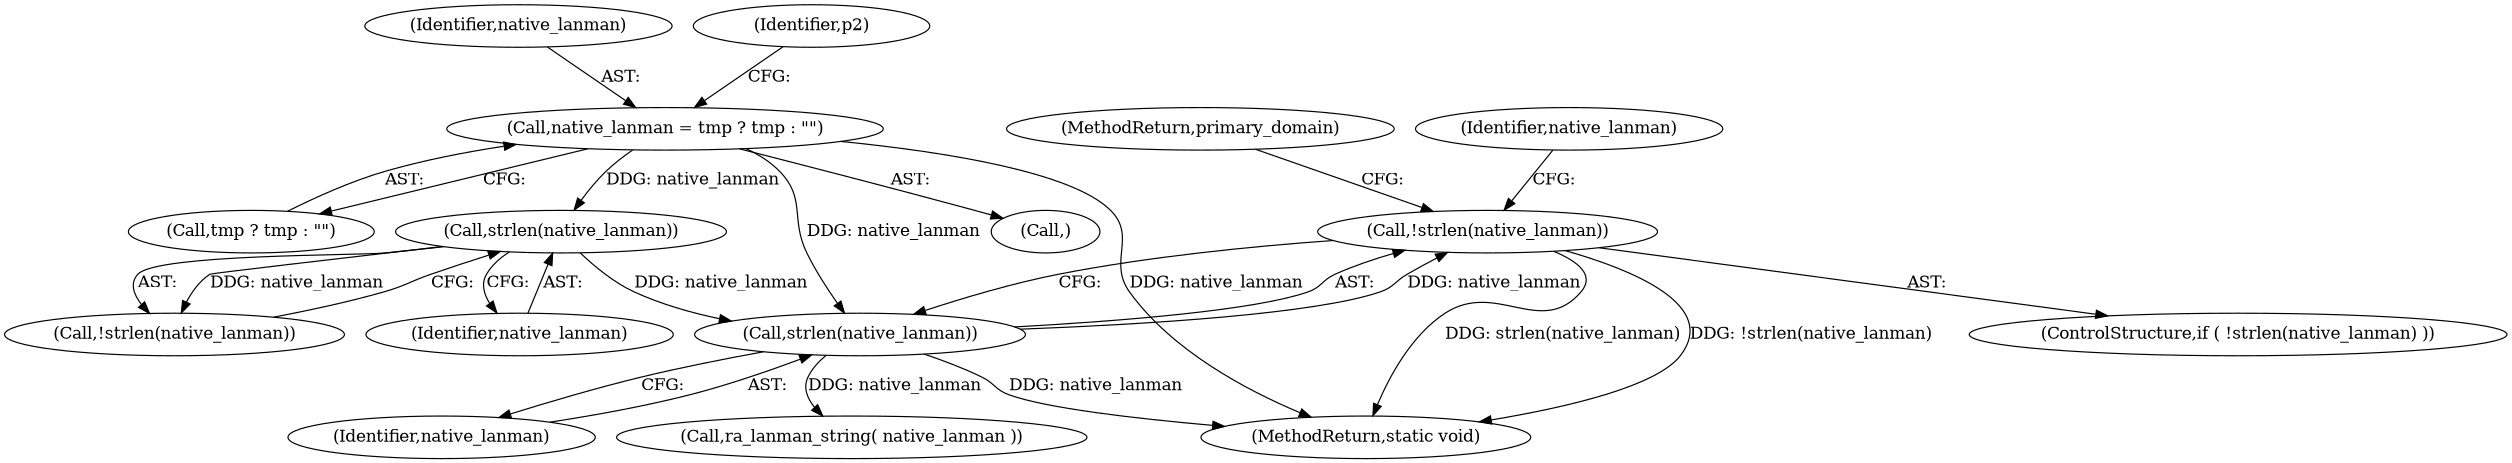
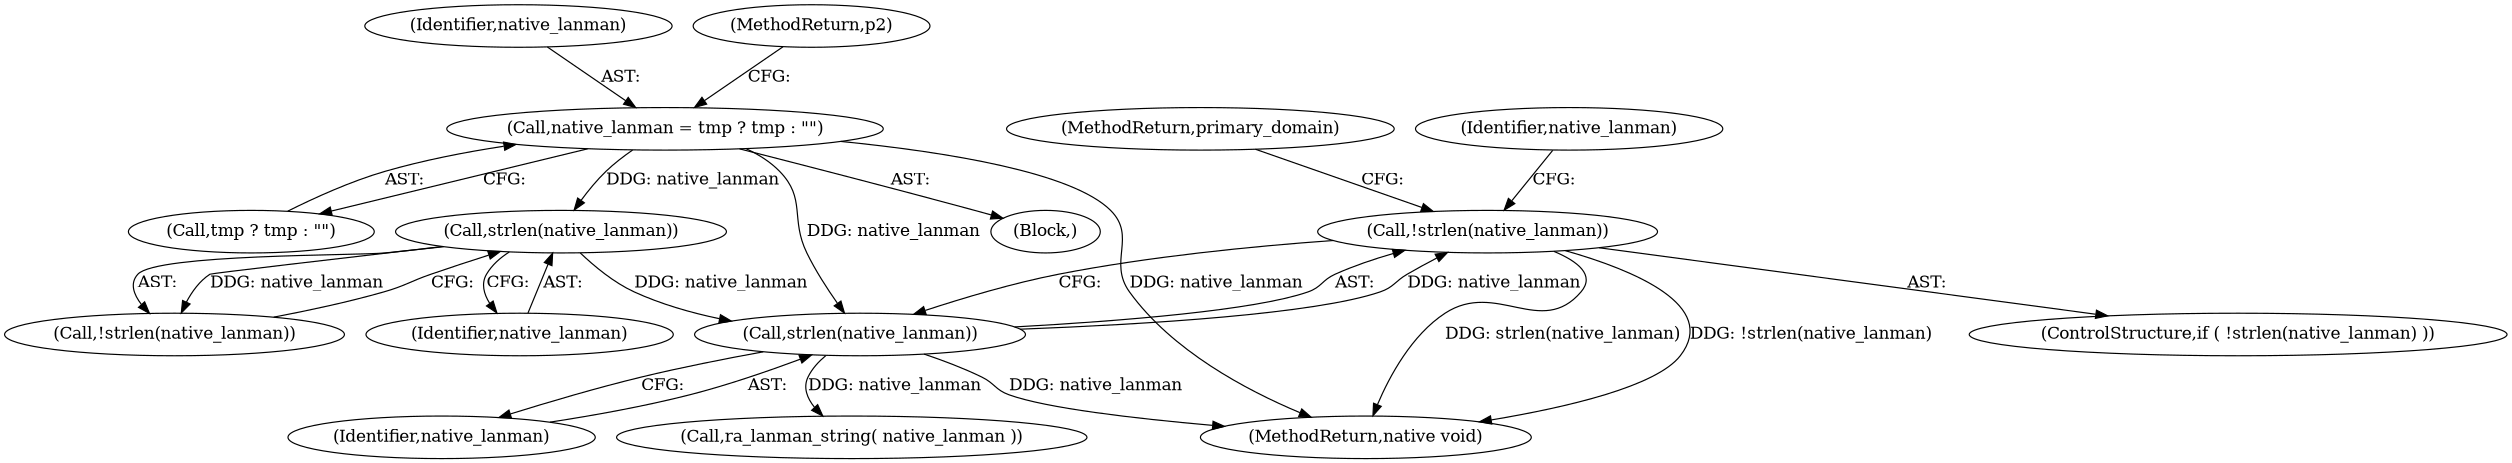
(812, 26) -> (812, 26)
(1046, 232) -> (1046, 232)
(1366, 437) -> (1366, 437)
